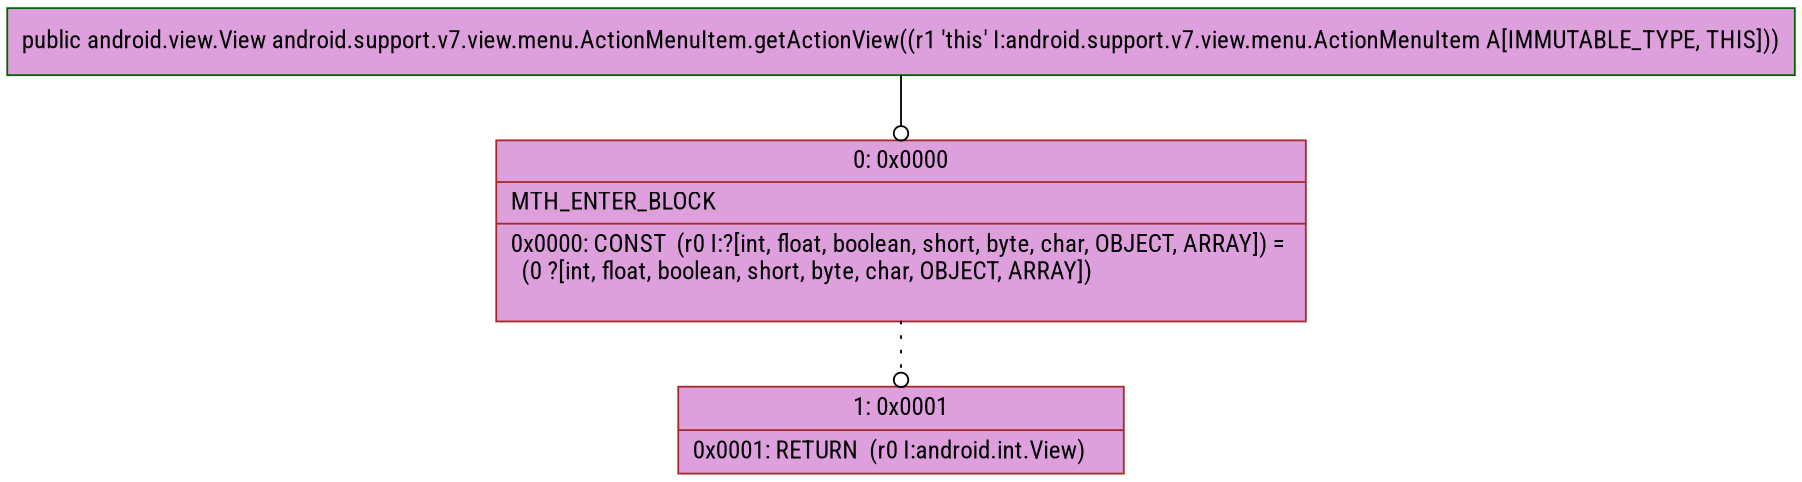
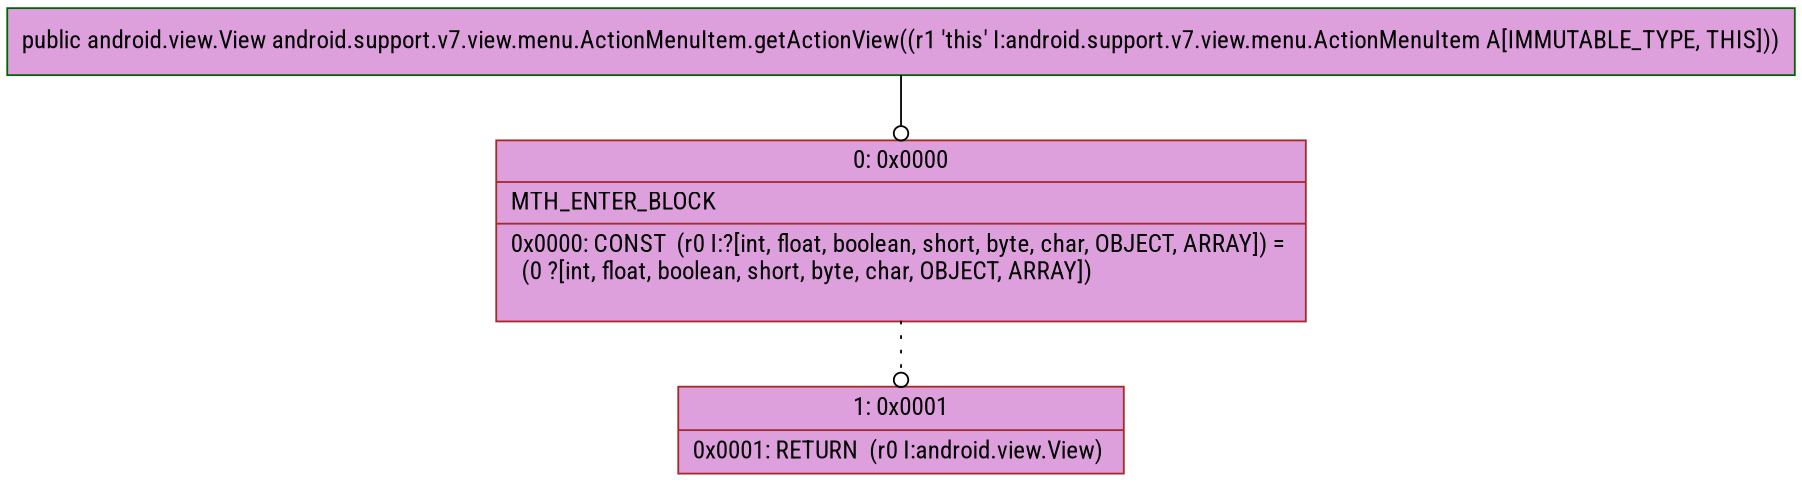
(892, 451) -> (901, 451)
